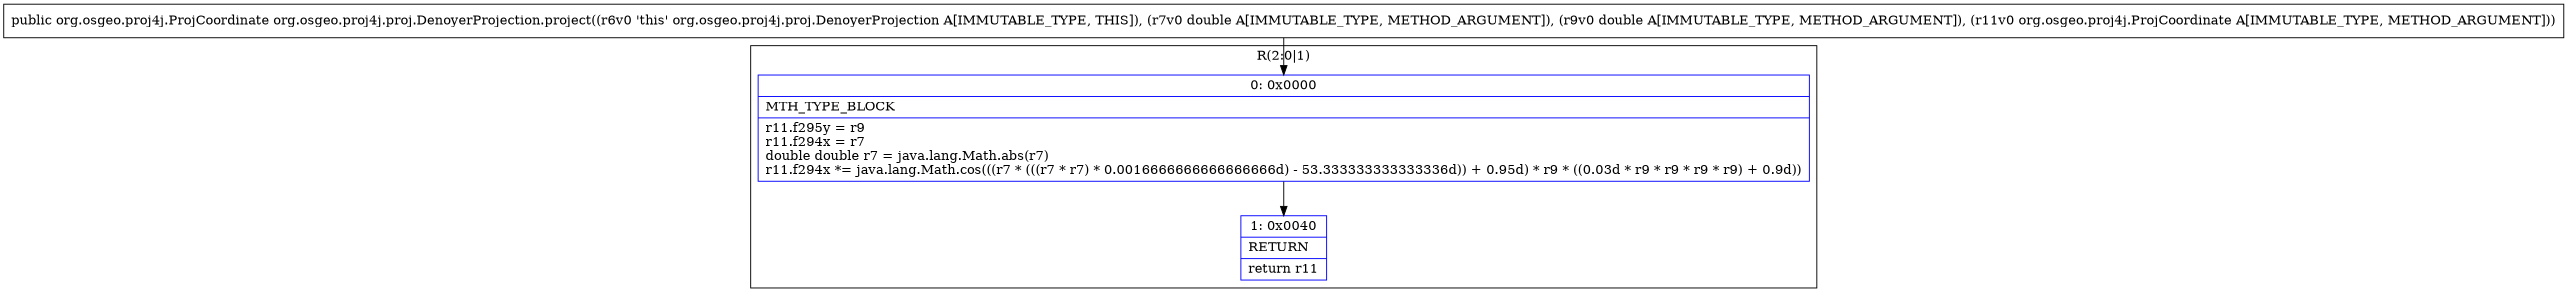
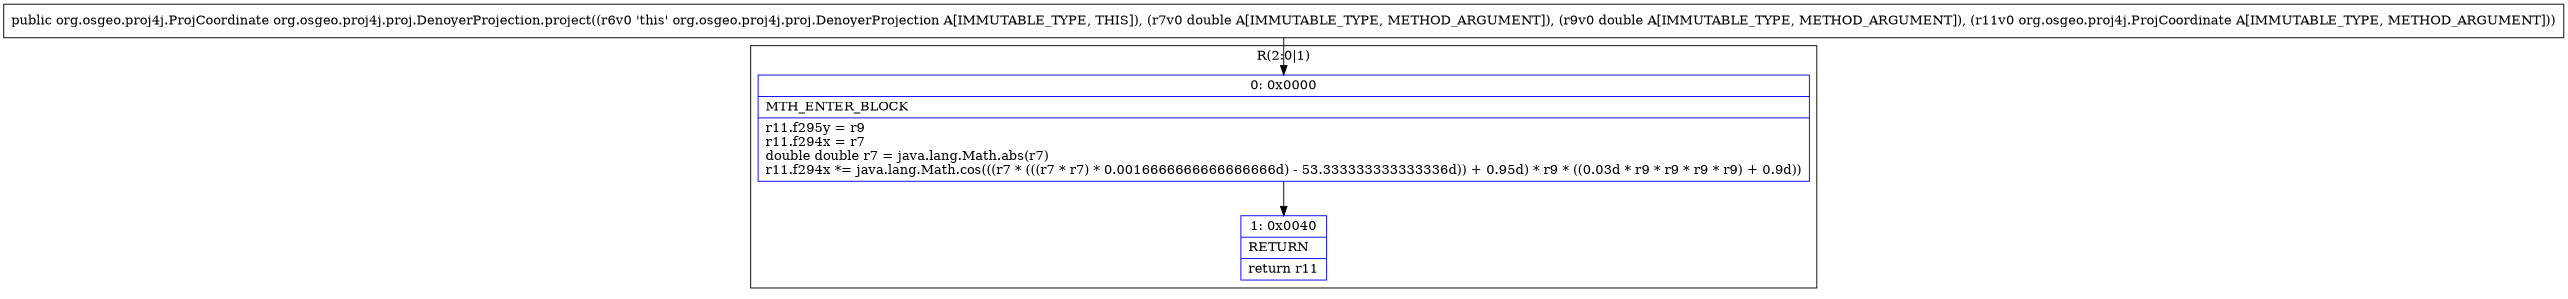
(830, 107) -> (837, 107)
